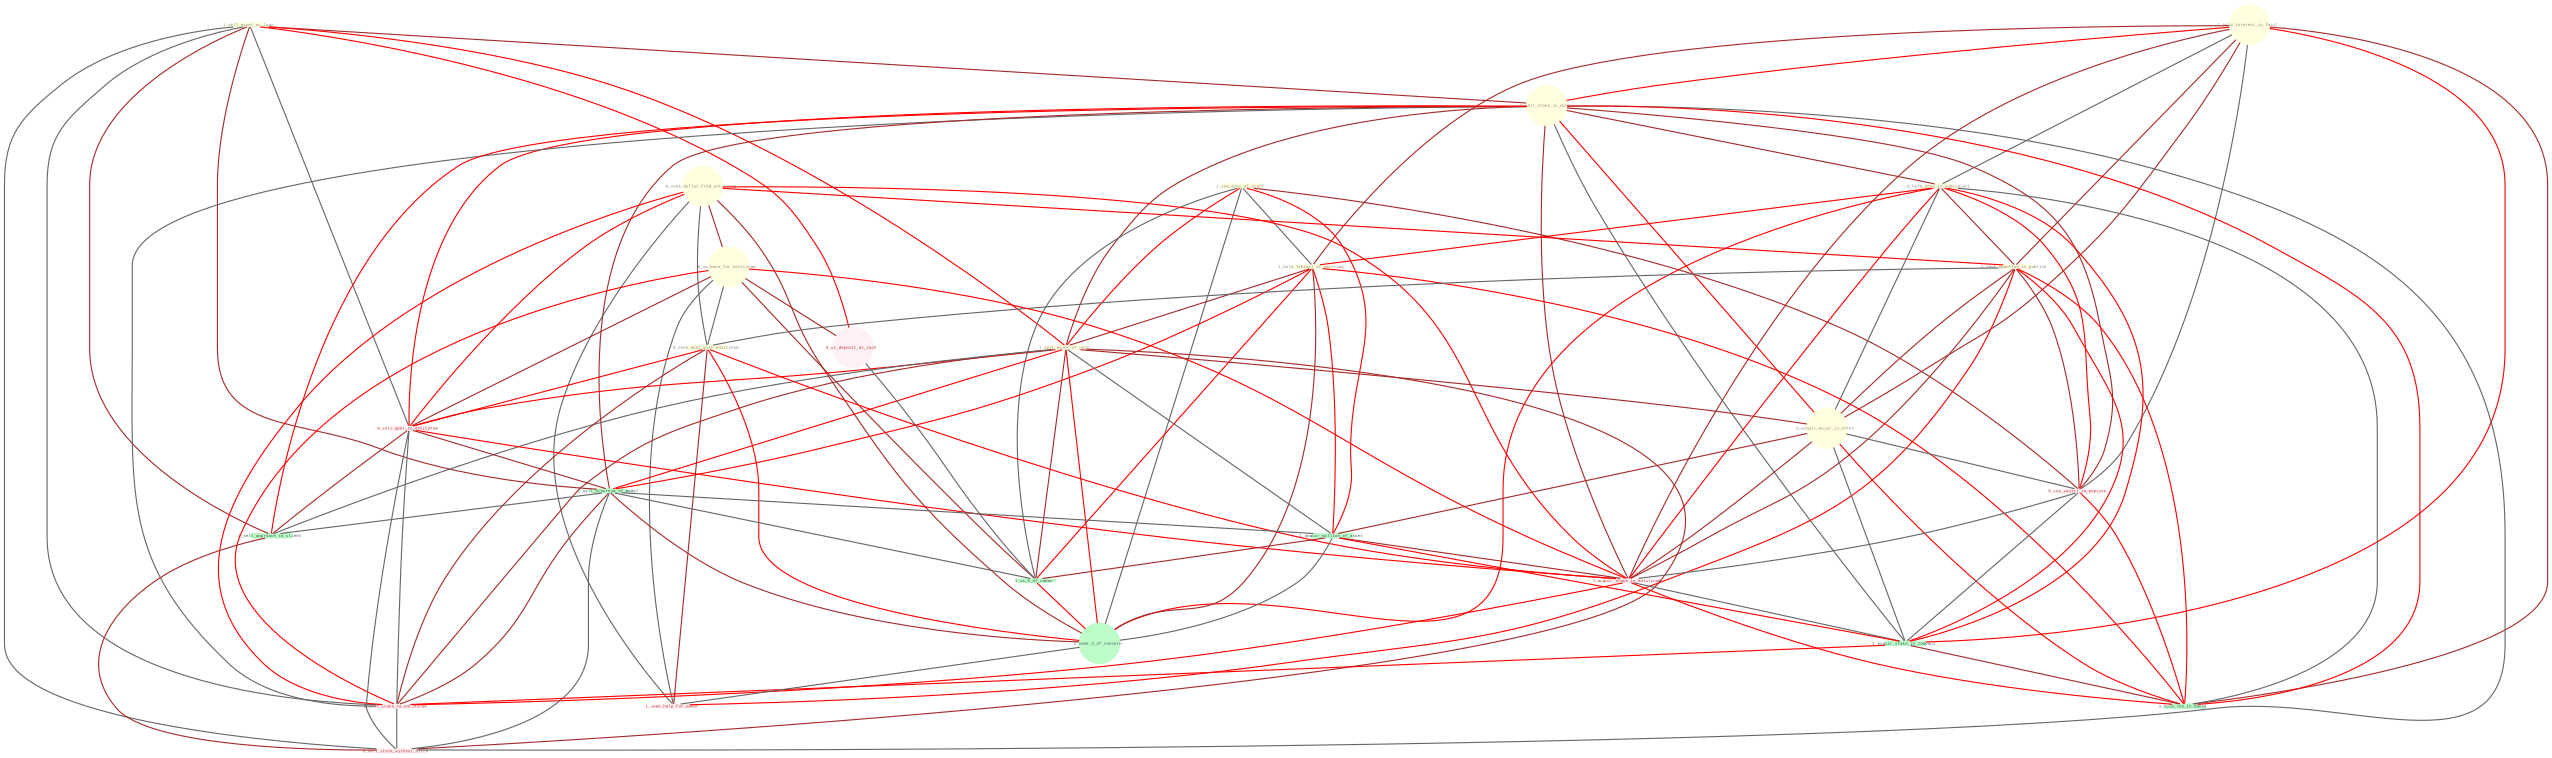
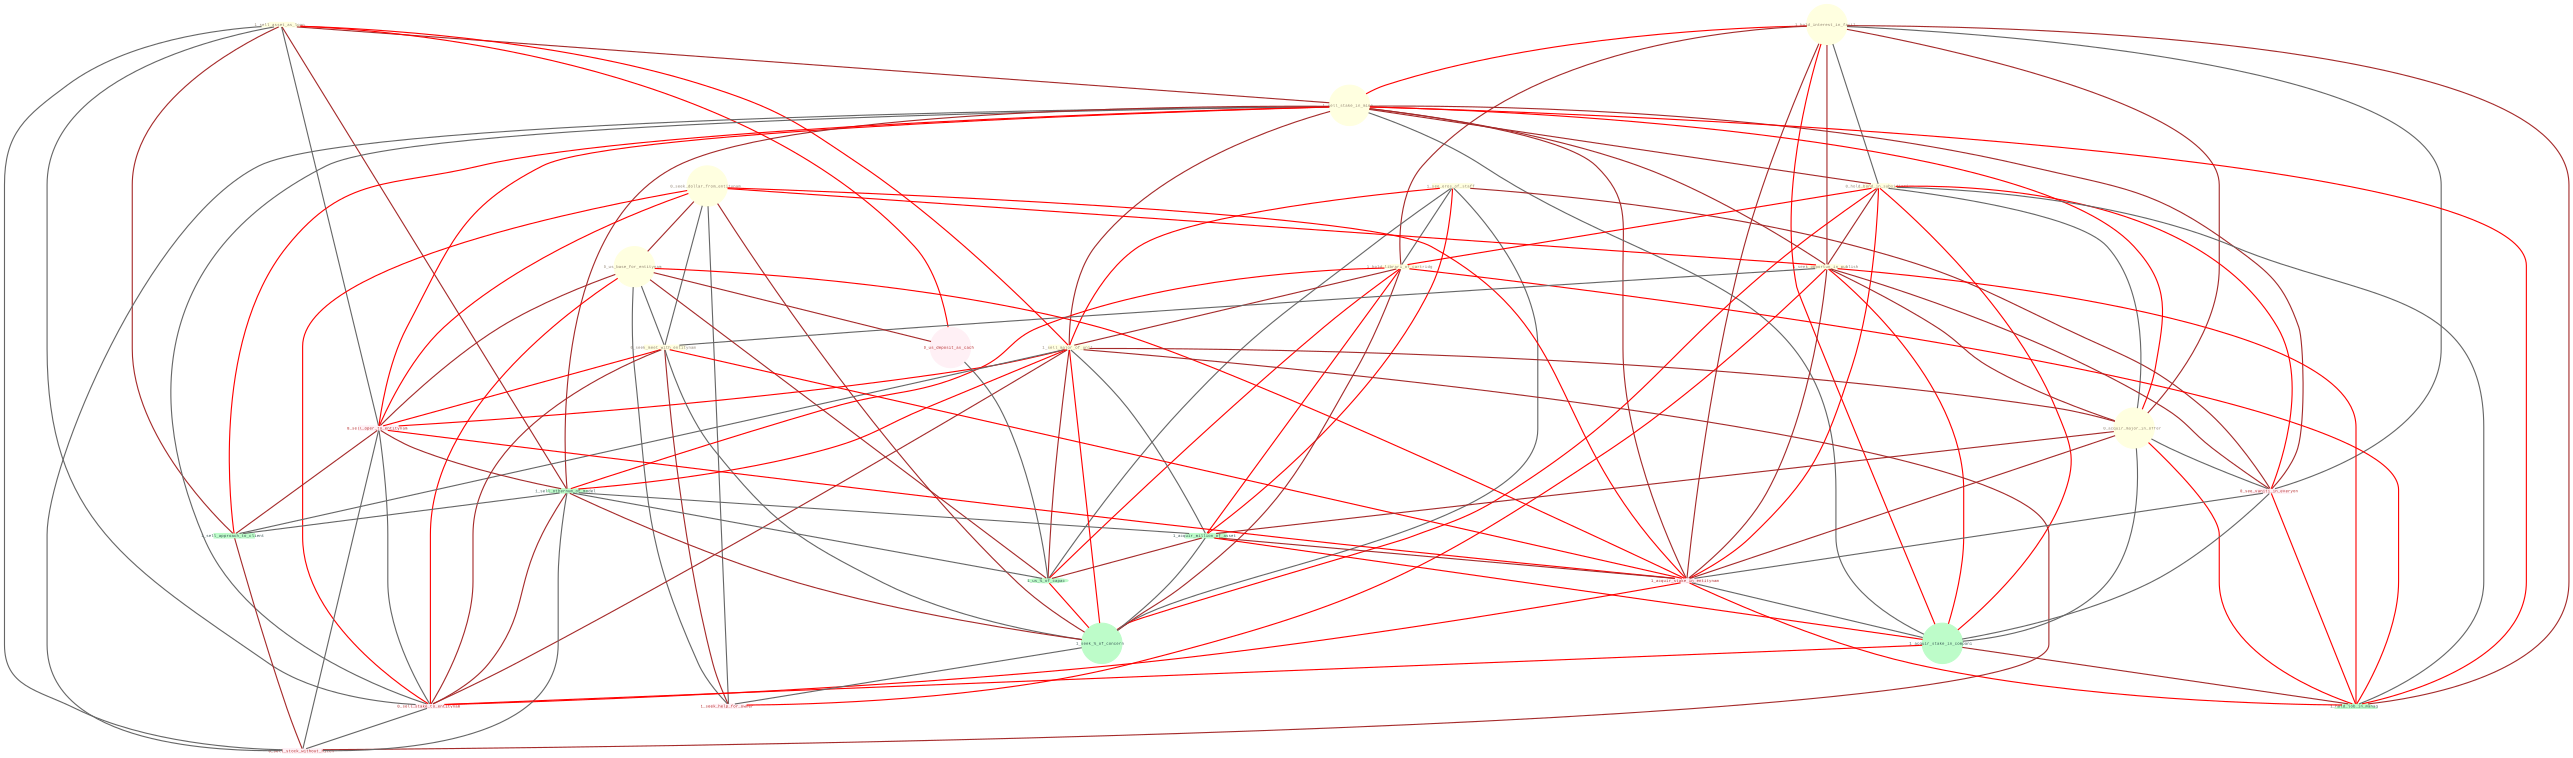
none -> (1608, 156)
(812, 586) -> (829, 554)
(1905, 643) -> (1942, 643)
